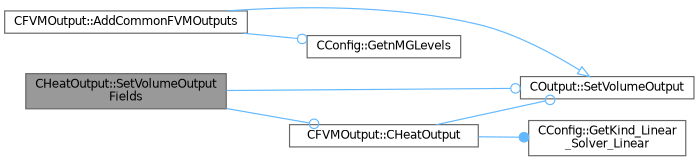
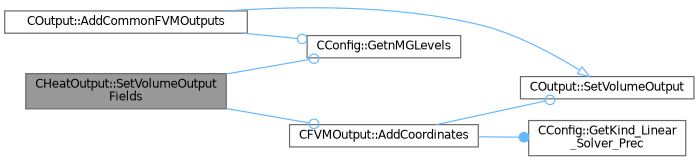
(126, 22) -> (126, 22)
(368, 89) -> (268, 67)
(384, 136) -> (384, 136)
(607, 138) -> (607, 138)
